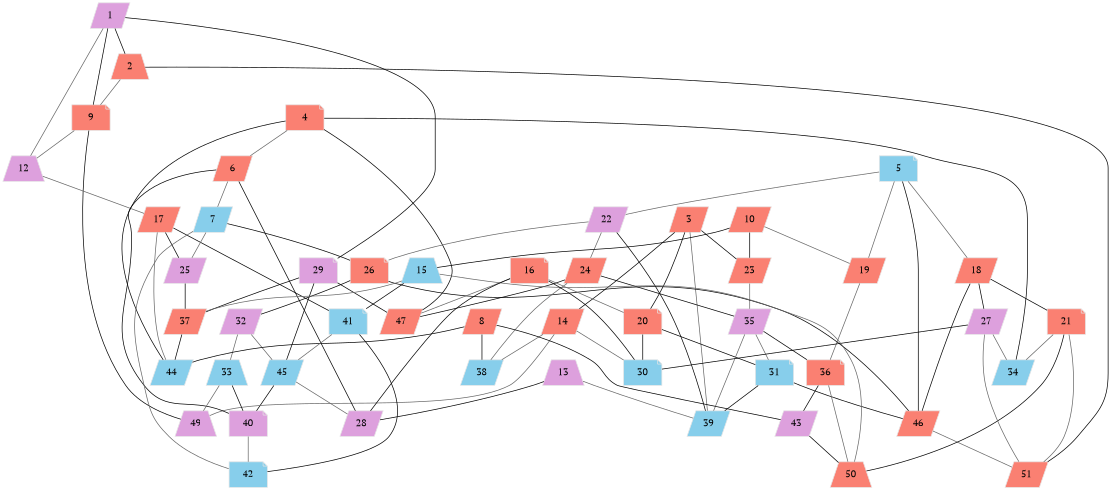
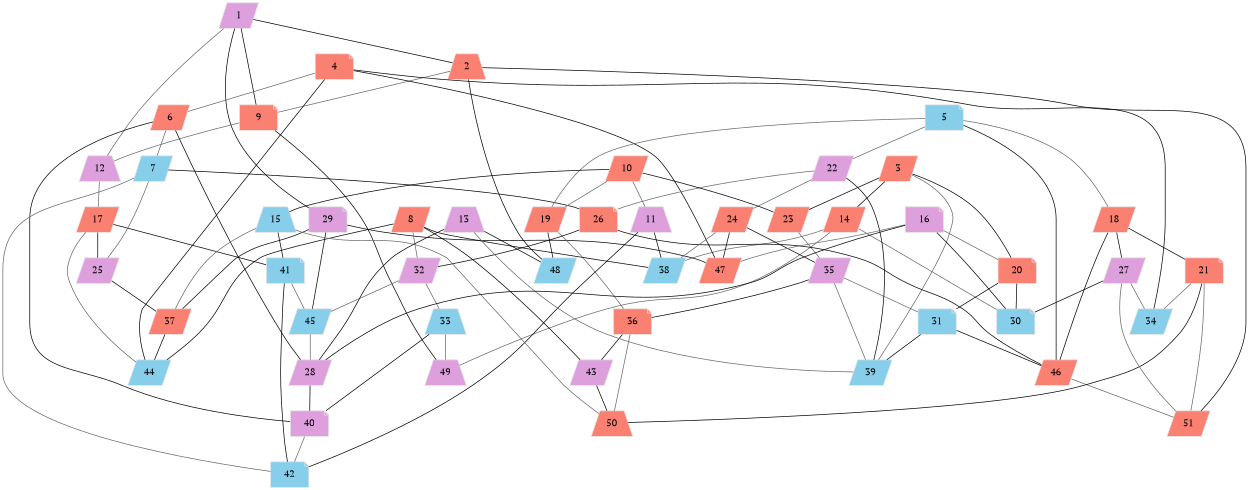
none -> (651, 220)
none -> (416, 250)
(529, 271) -> (924, 220)
none -> (555, 271)
(265, 398) -> (310, 398)
